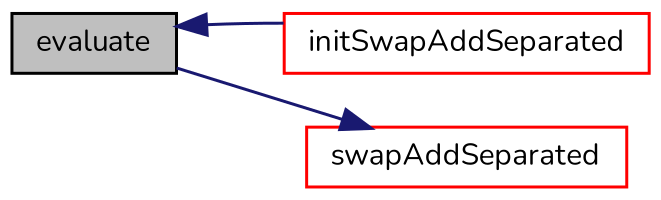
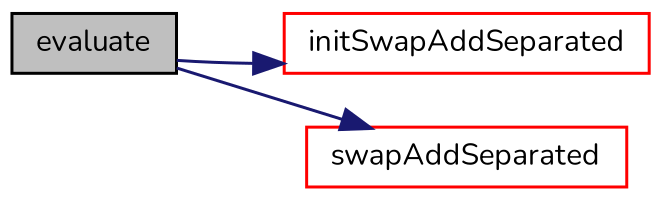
(245, 24) -> (220, 63)
